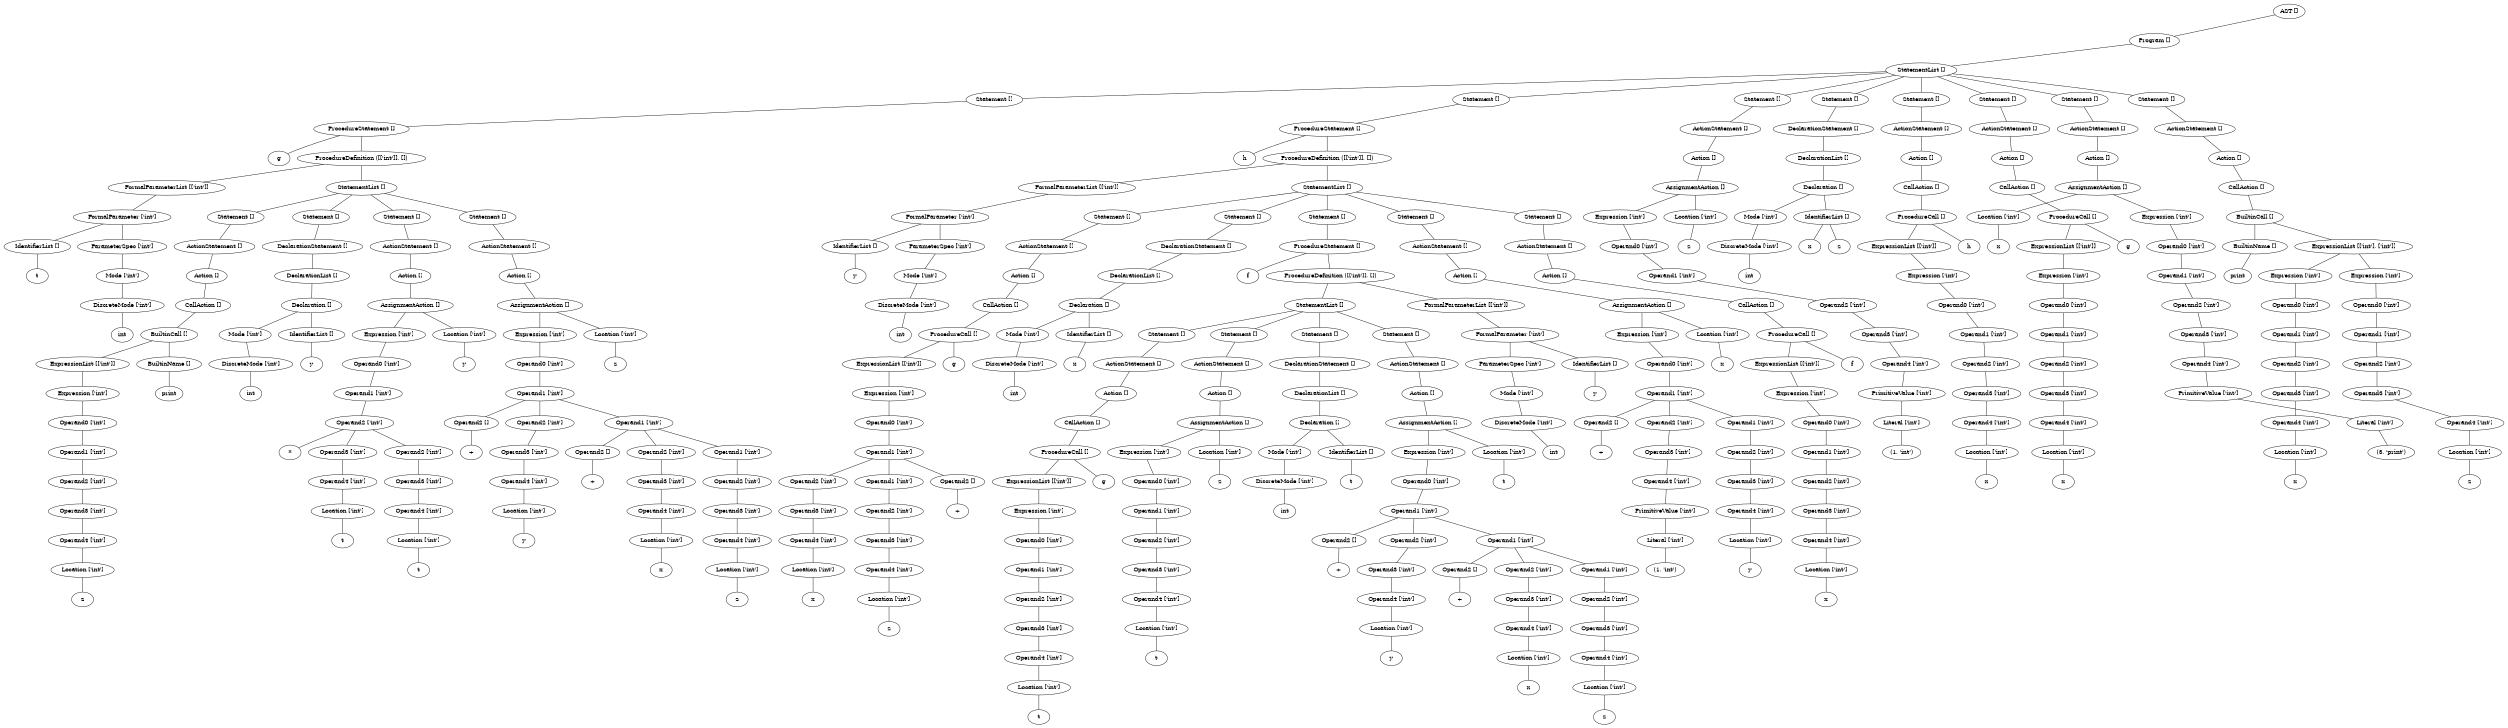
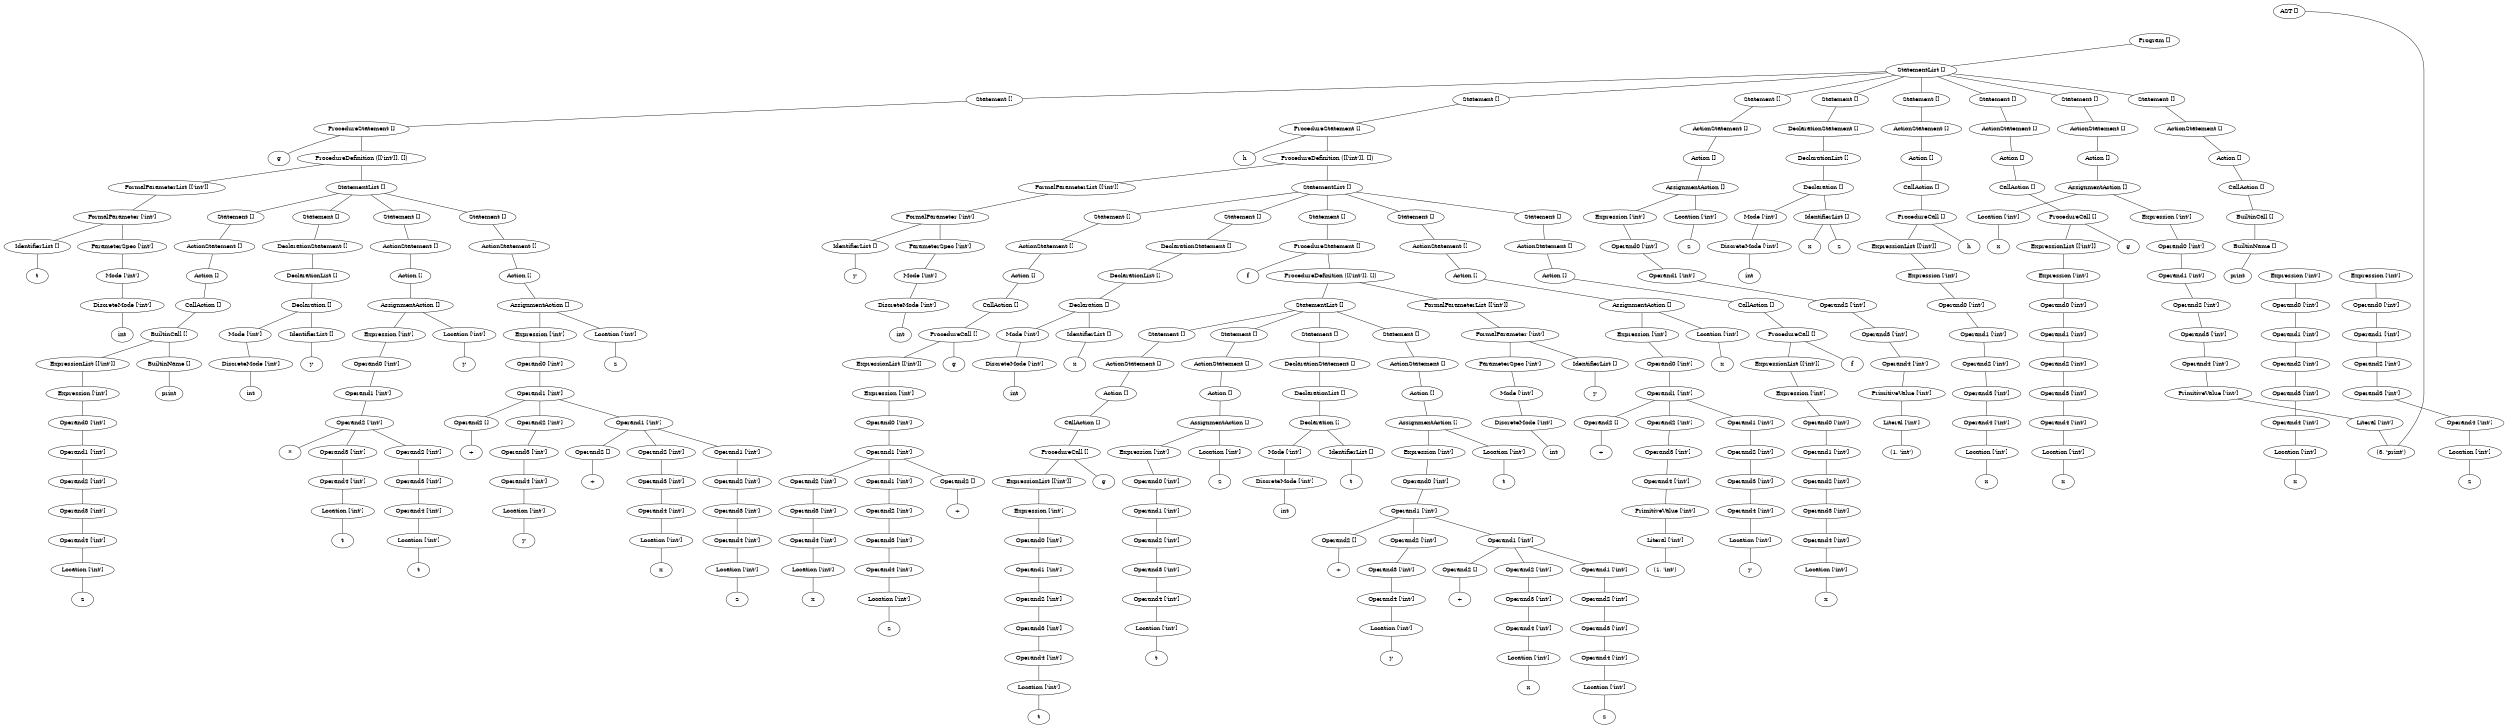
(2225, 26) -> (2424, 189)
(2354, 247) -> none
